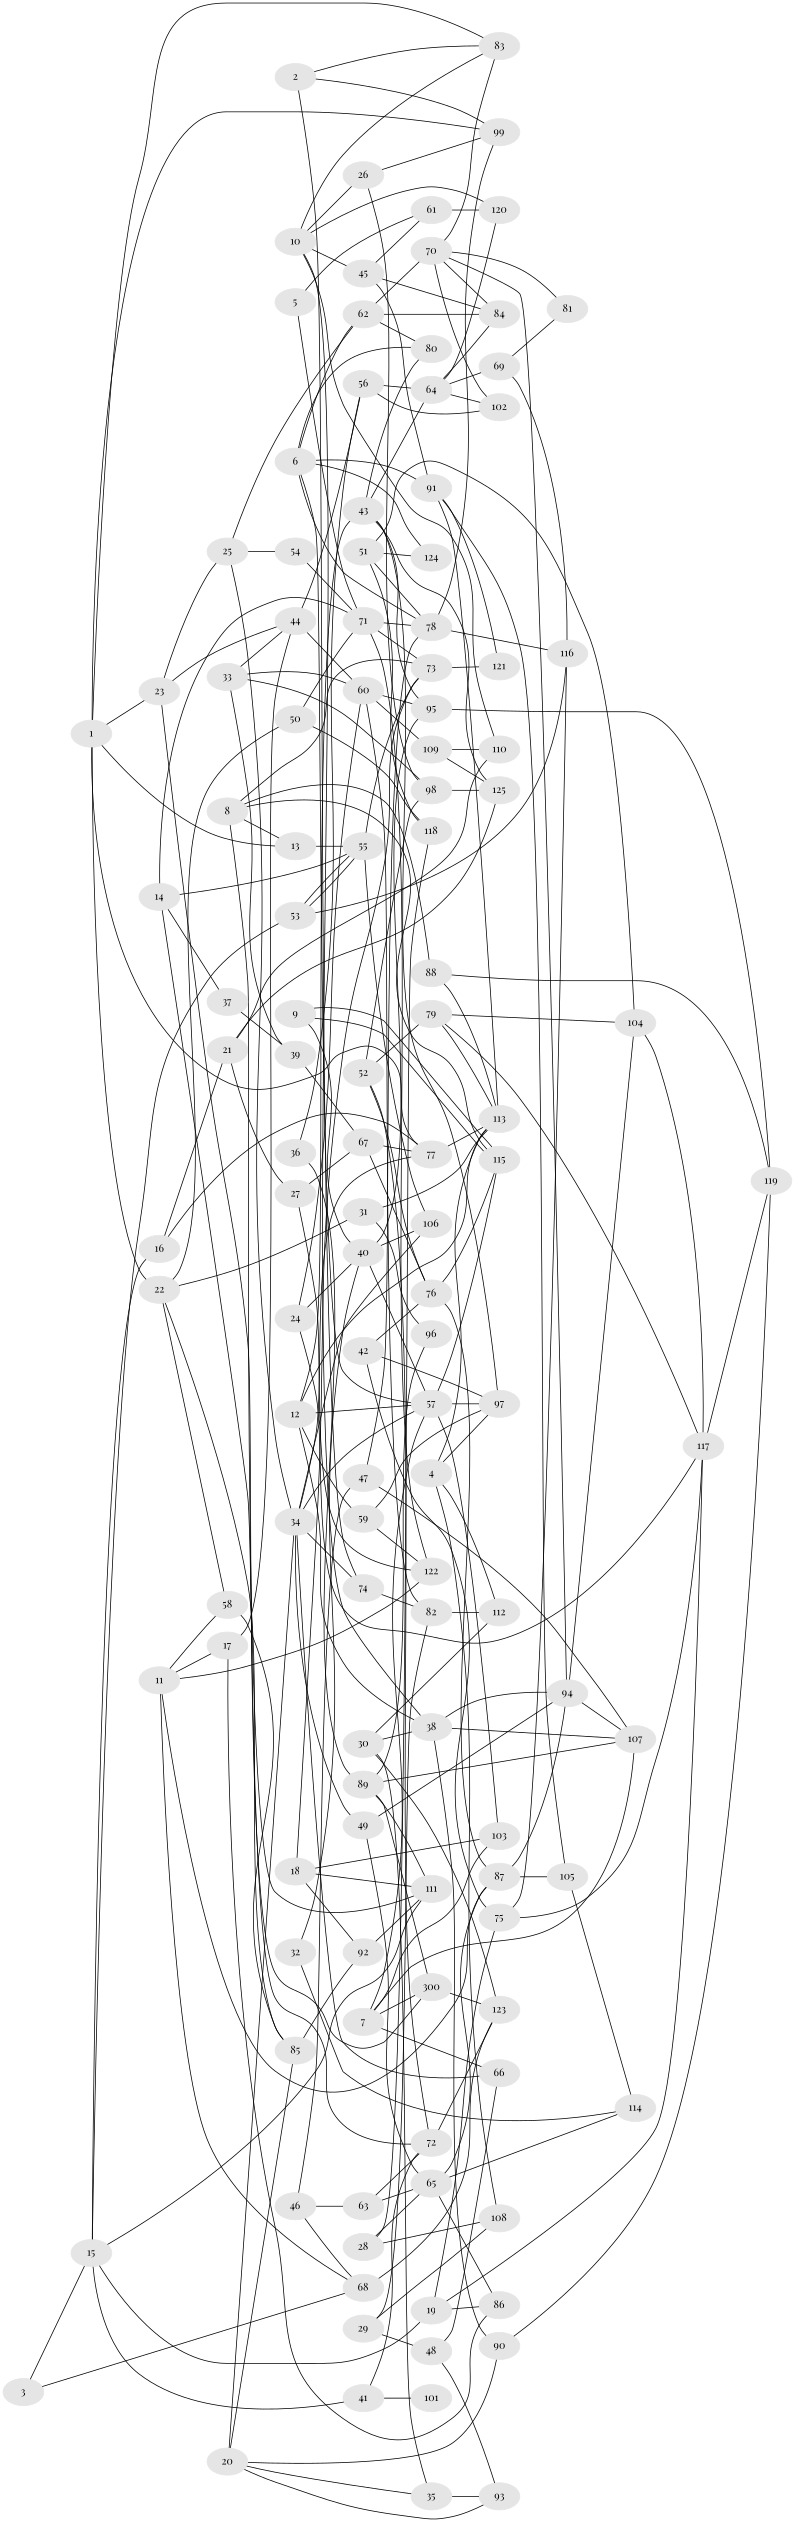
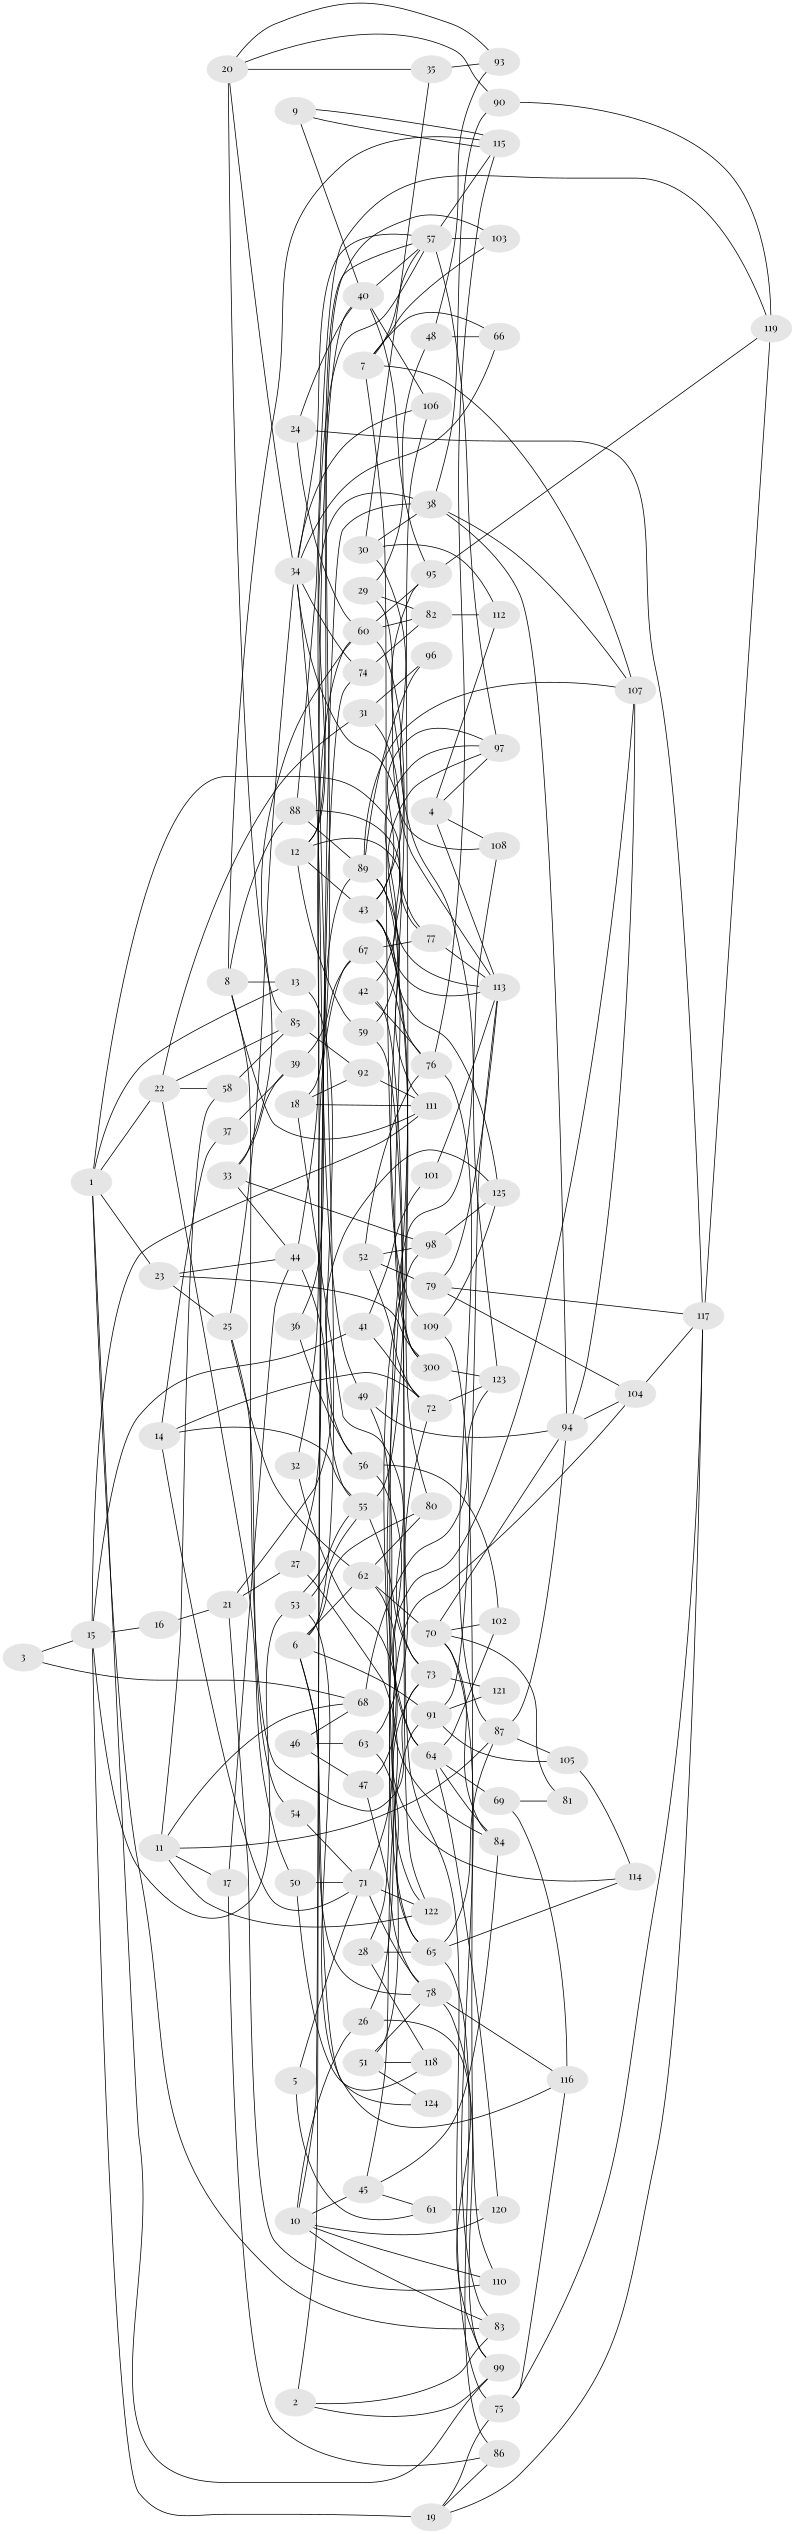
none -> (336, 845)
none -> (466, 1086)
(277, 1132) -> none
